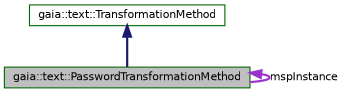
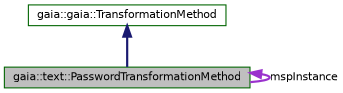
(127, 15) -> (127, 15)
